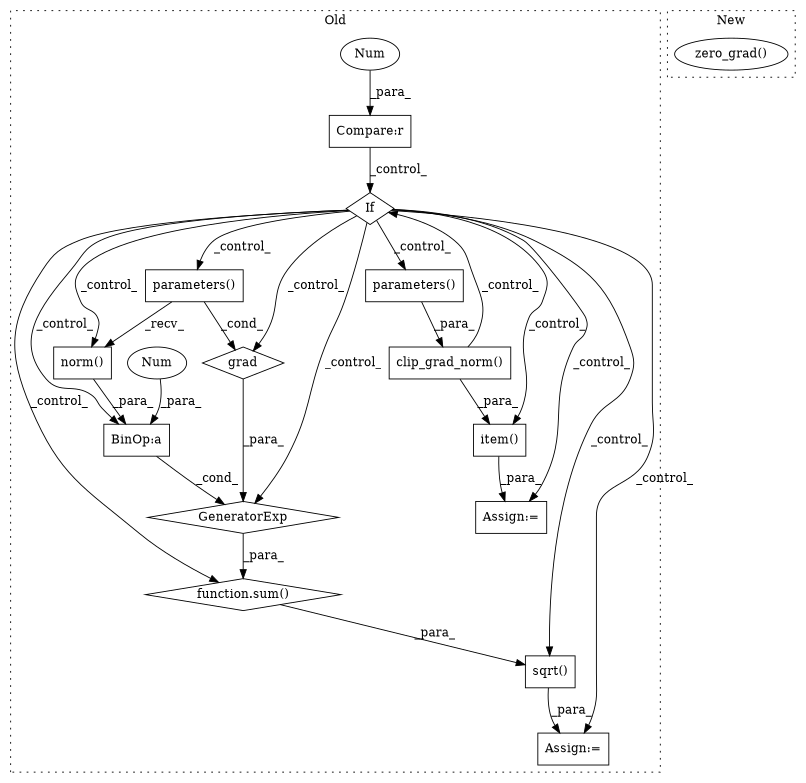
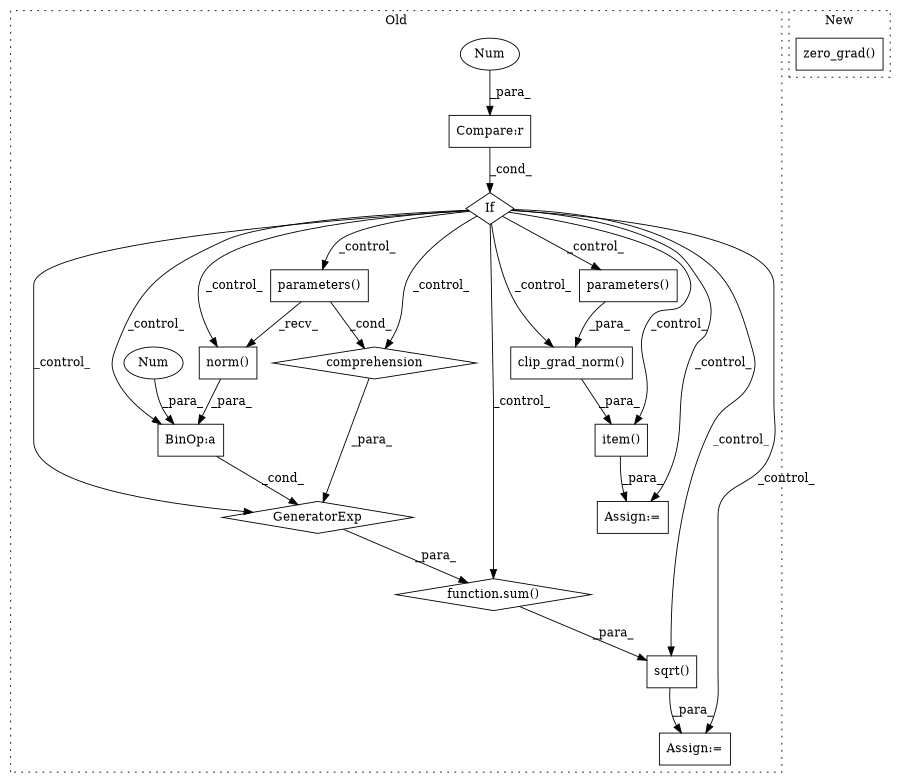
(731, 54) -> (840, 54)
(398, 170) -> (511, 170)
(469, 263) -> (508, 288)
(243, 363) -> (375, 363)
